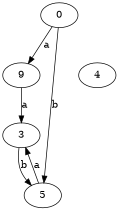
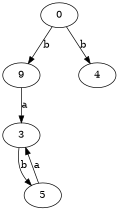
(47, 45) -> (47, 45)
(51, 102) -> (76, 42)
